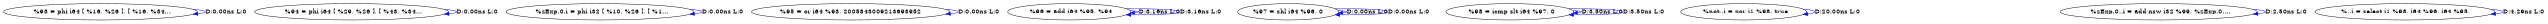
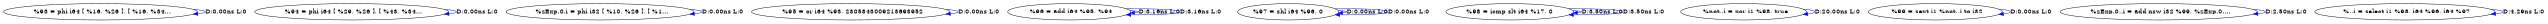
(851, 12) -> (851, 12)
(1510, 12) -> (1510, 12)
none -> (1935, 12)
(2405, 12) -> (2405, 12)
